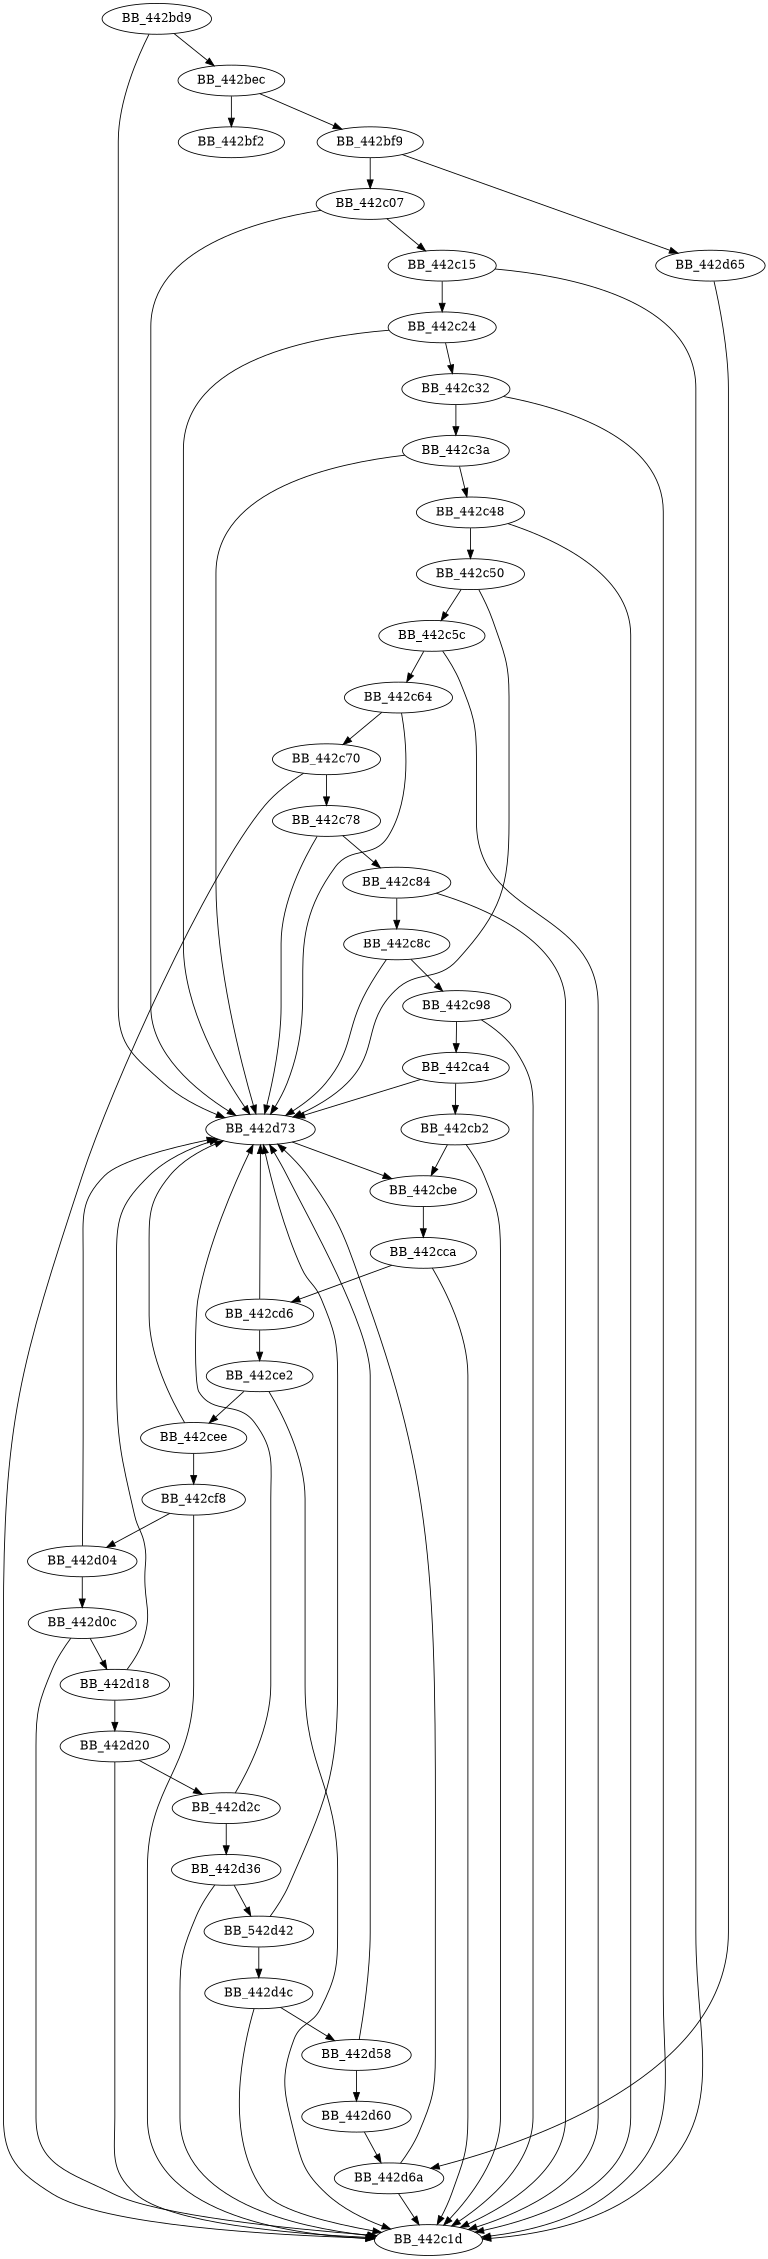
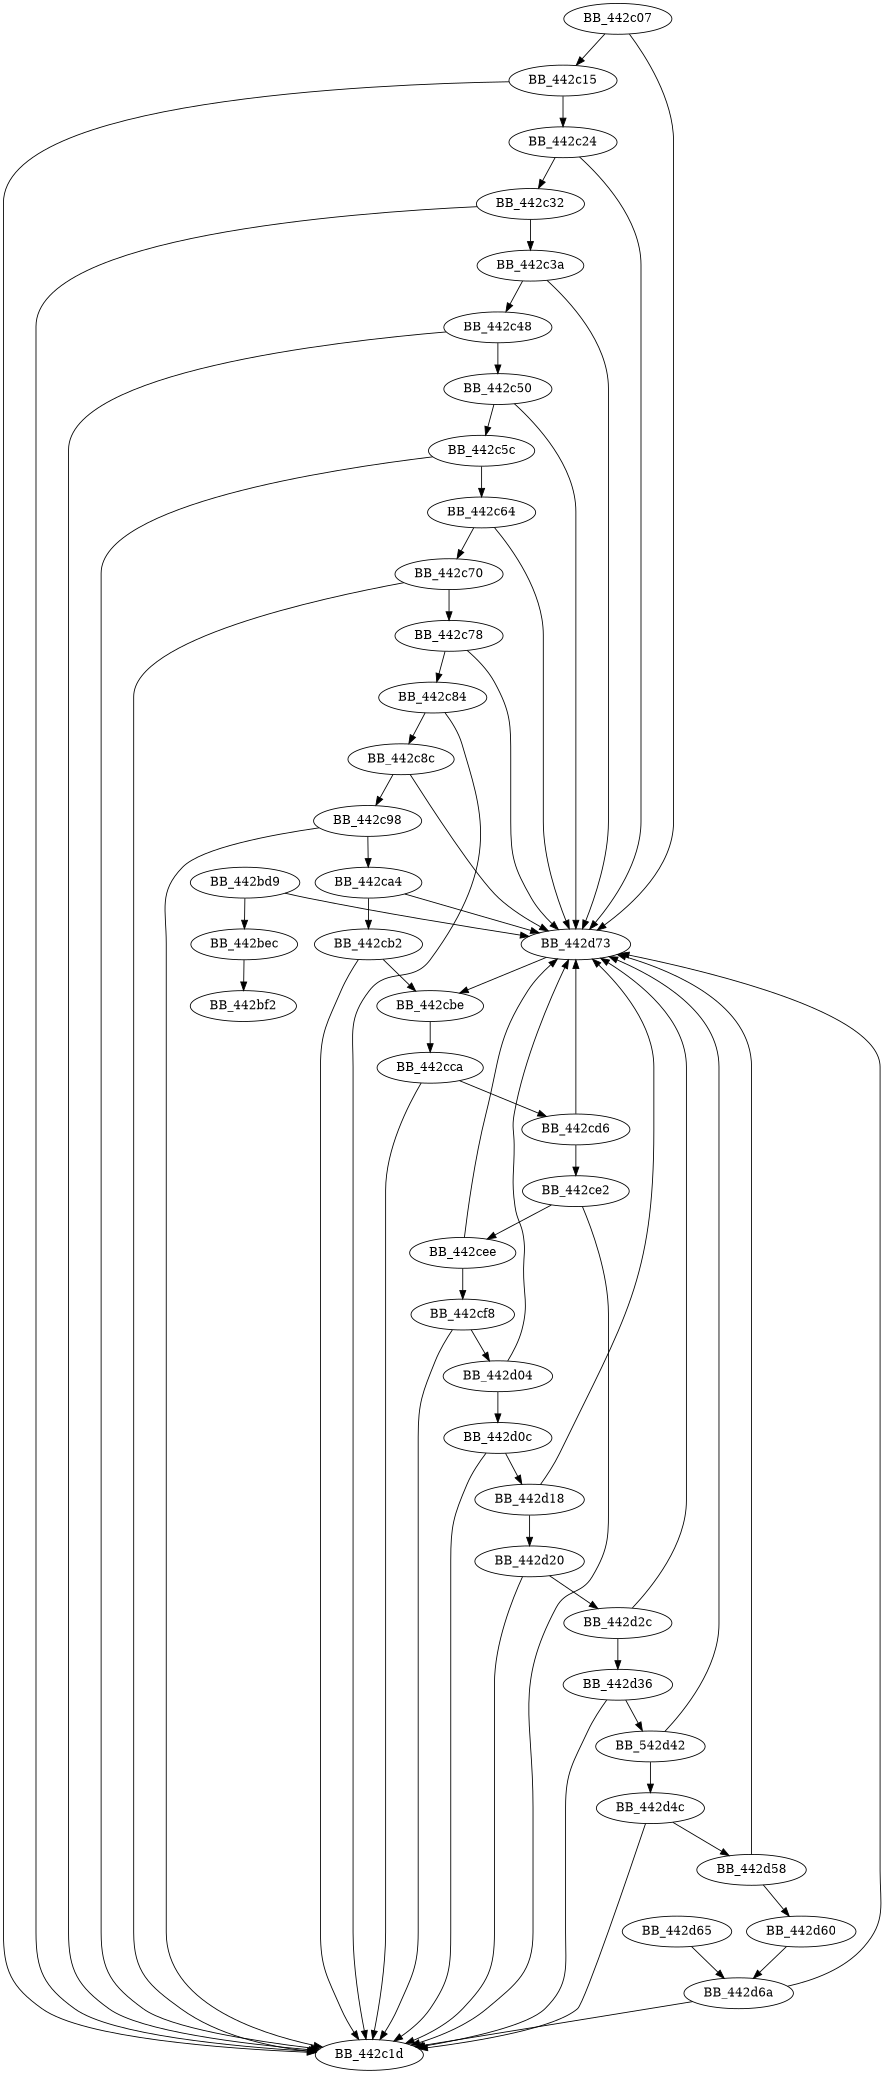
(370, 142) -> none
